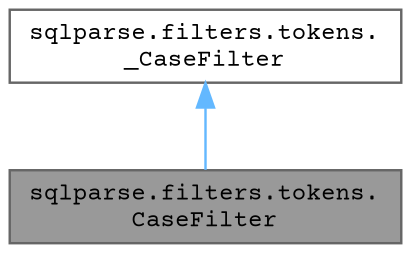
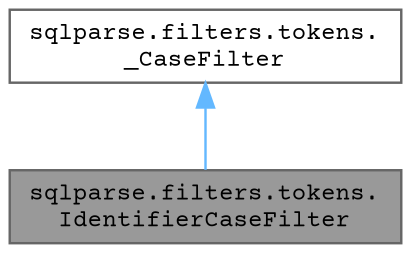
(205, 207) -> (205, 207)
